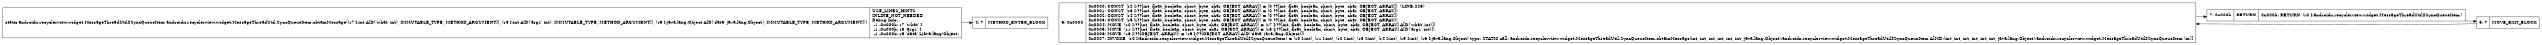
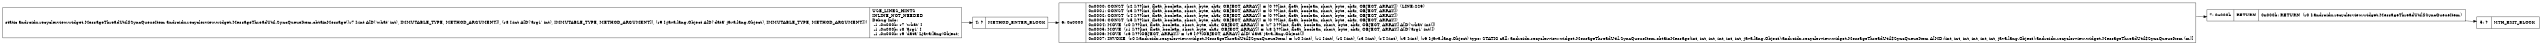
(2514, 23) -> (2514, 23)
(2338, 25) -> (1052, 23)
